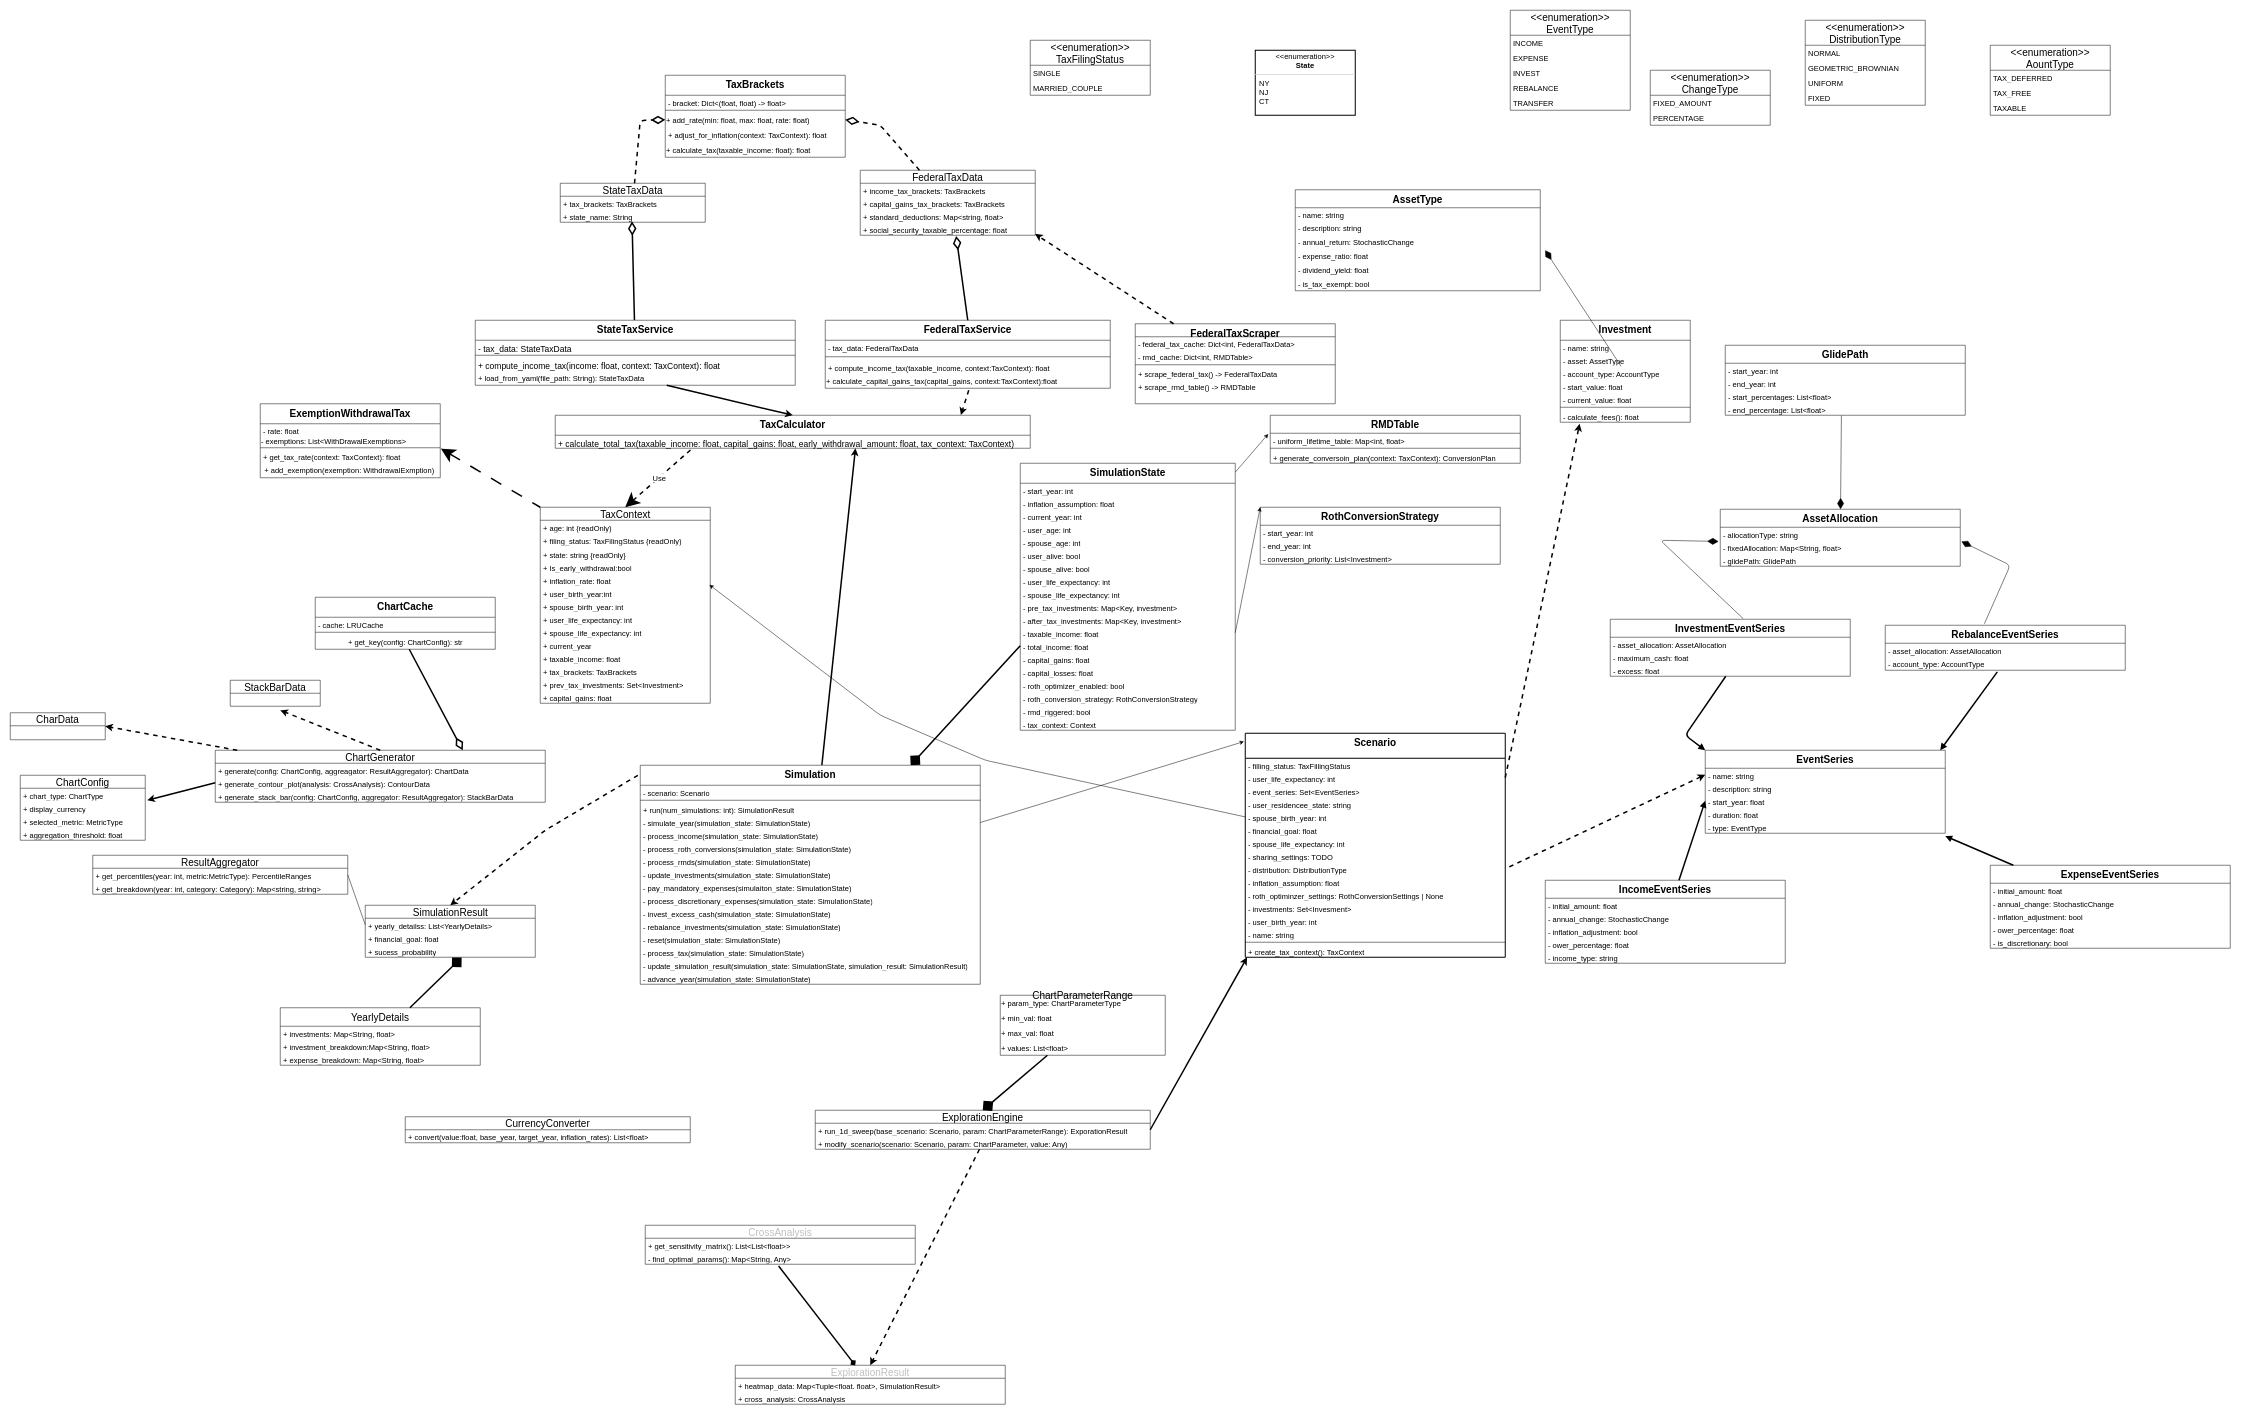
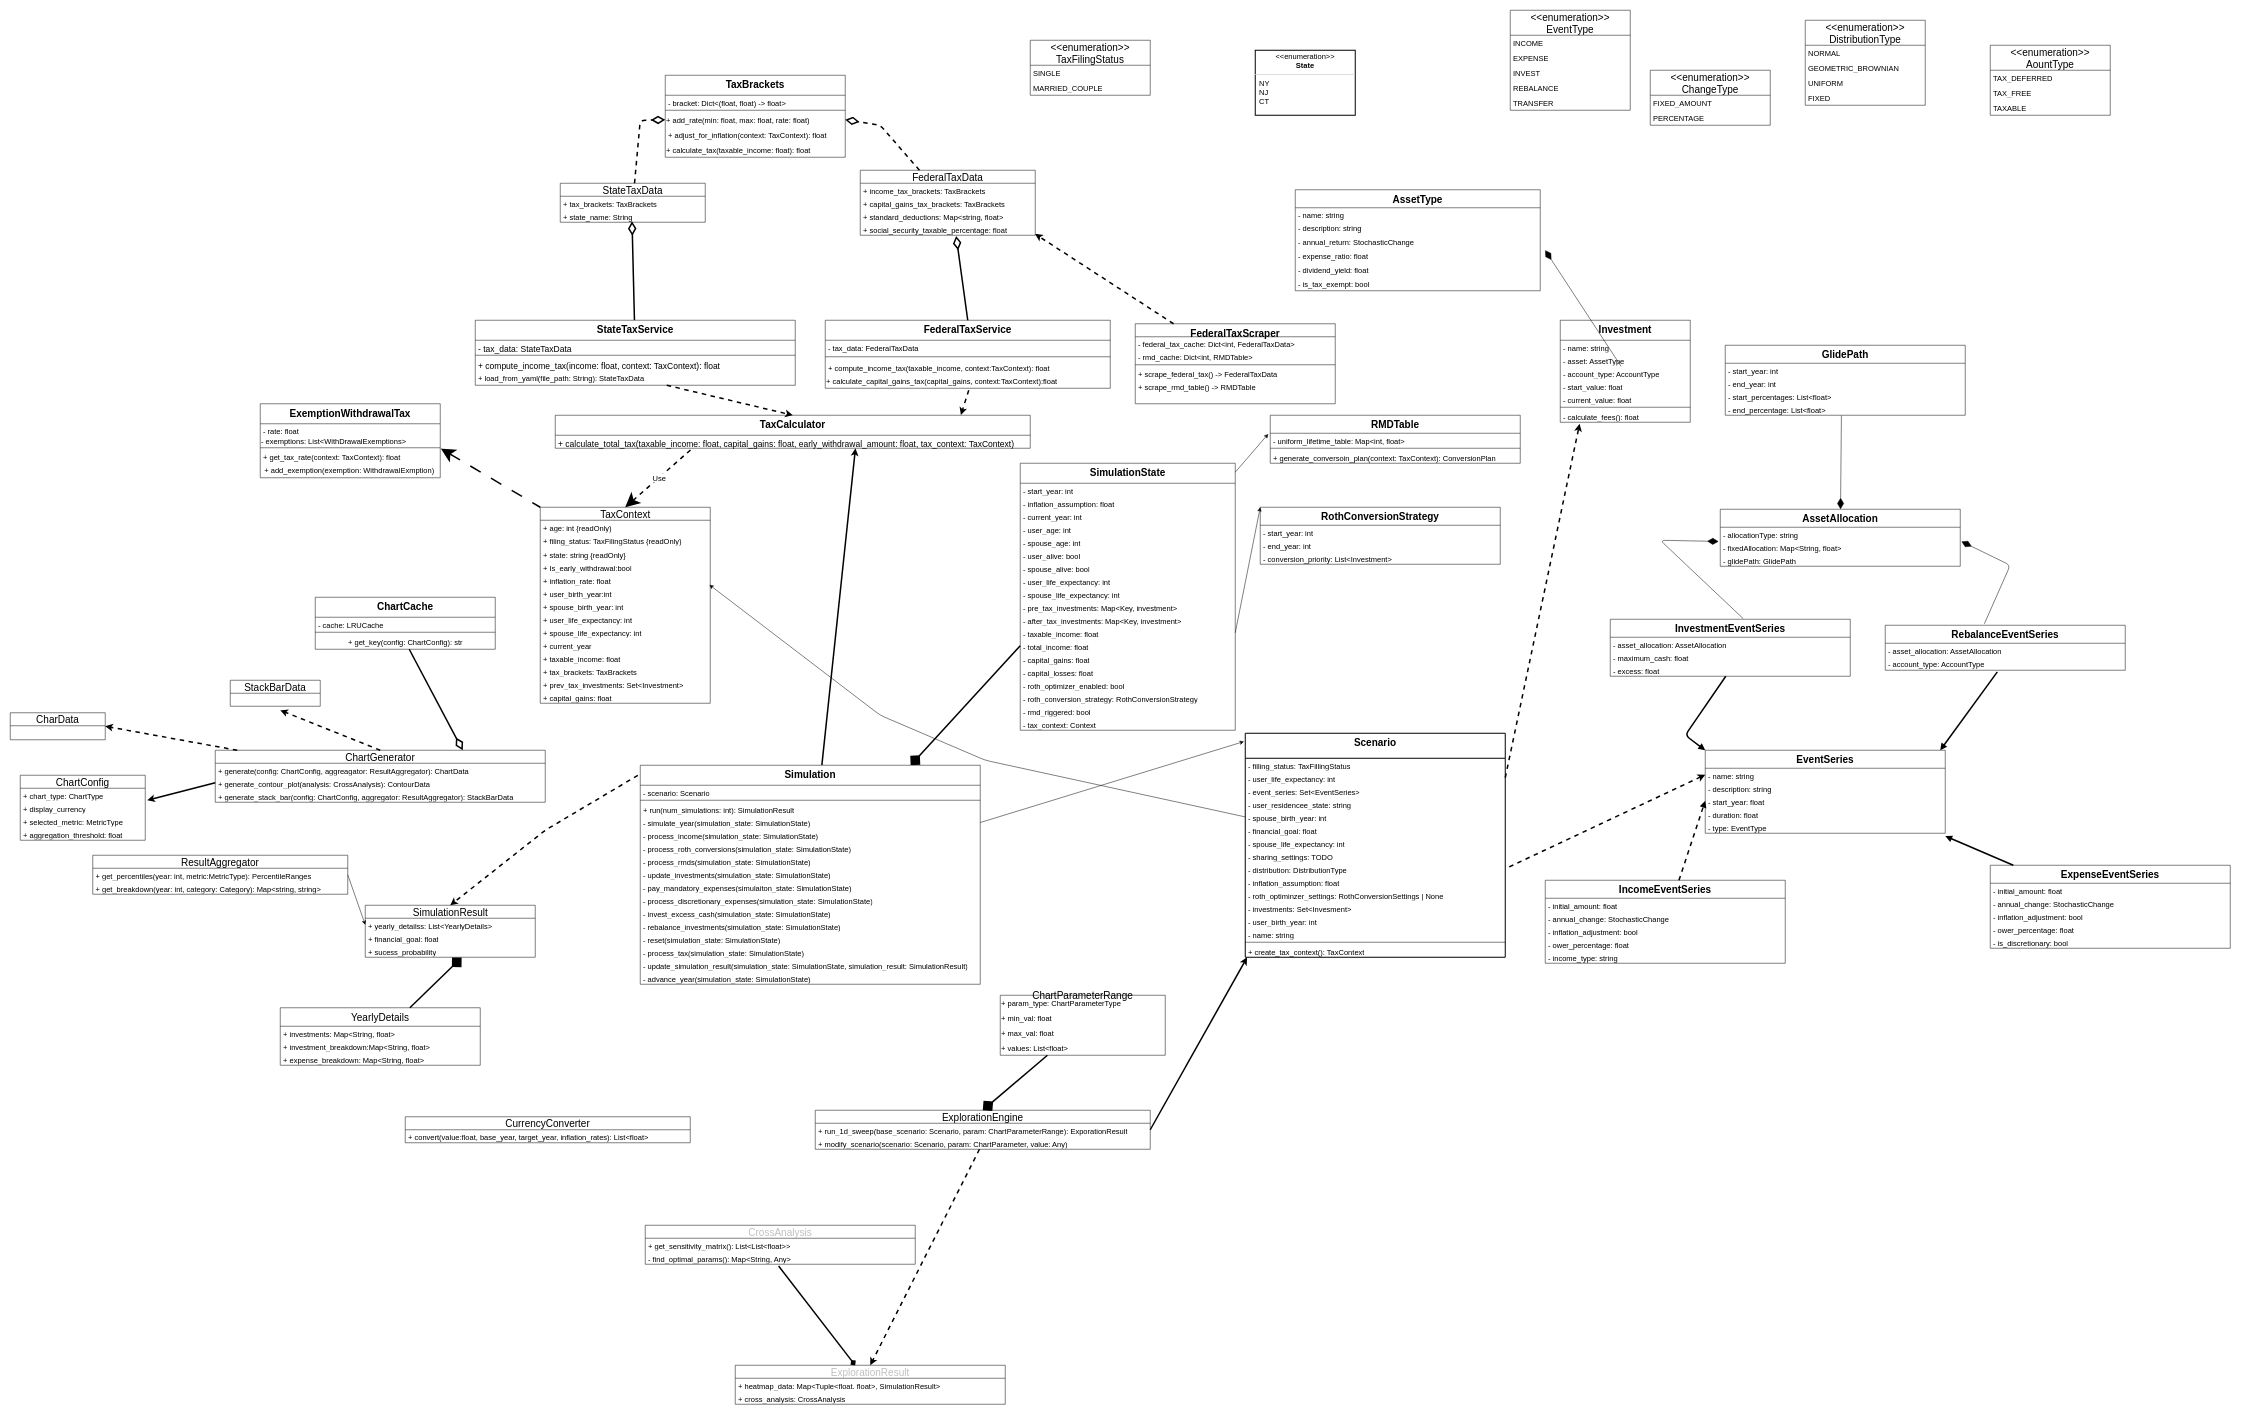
(730, 400) -> (730, 400)
(1691, 844) -> (1691, 844)
(364, 922) -> (364, 920)
